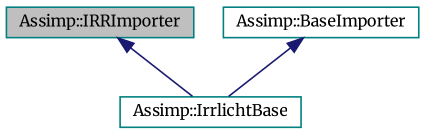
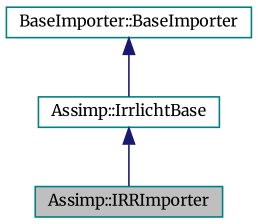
(321, 22) -> (129, 22)
(162, 72) -> (129, 165)
